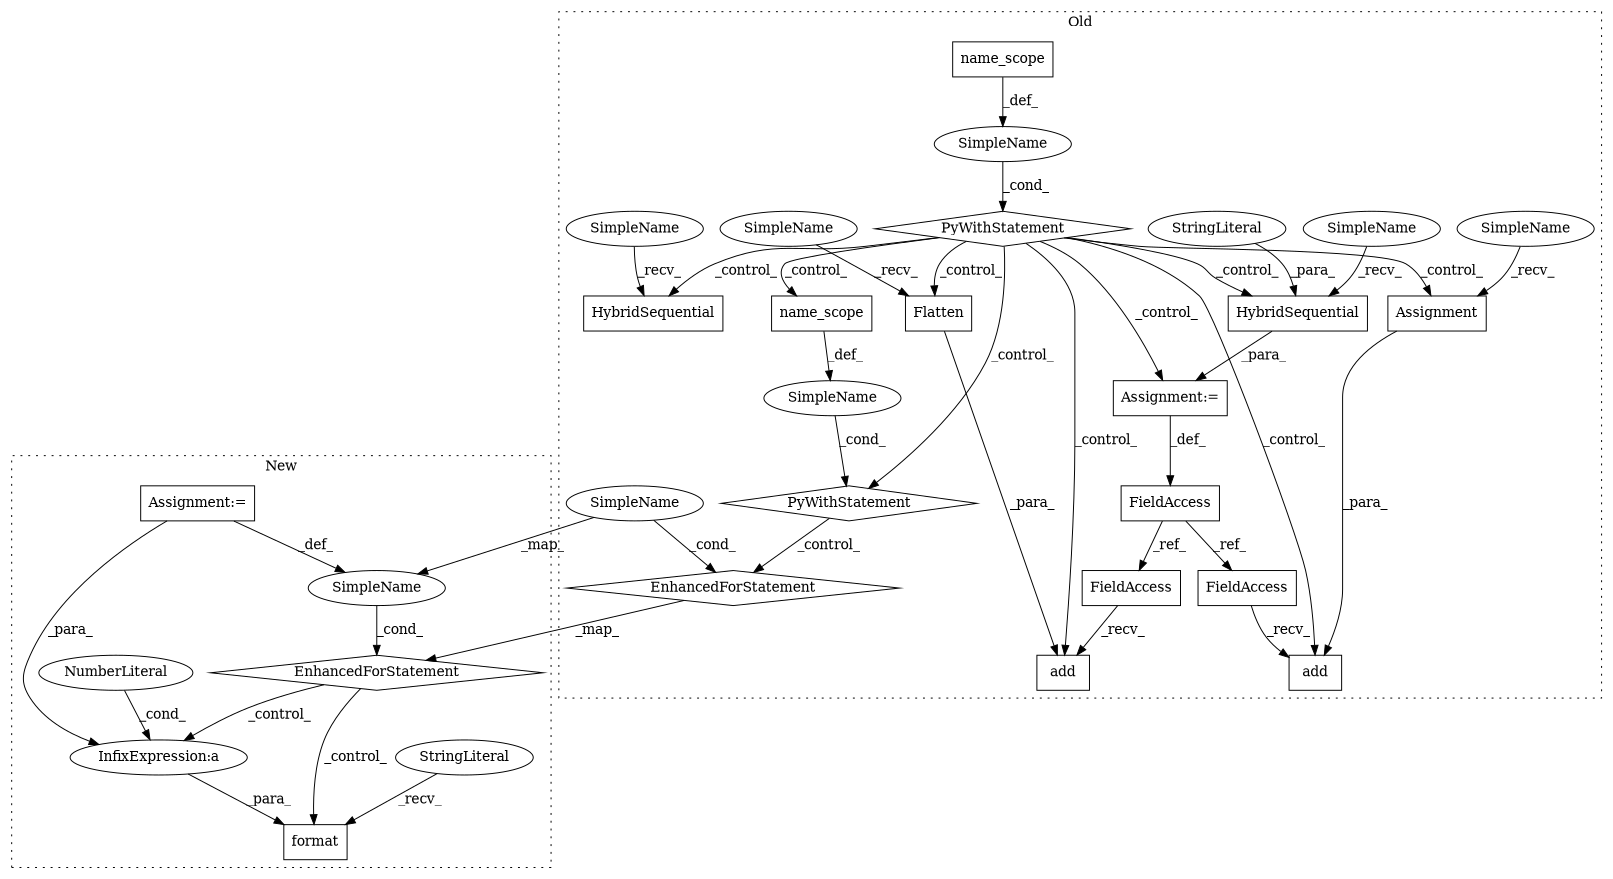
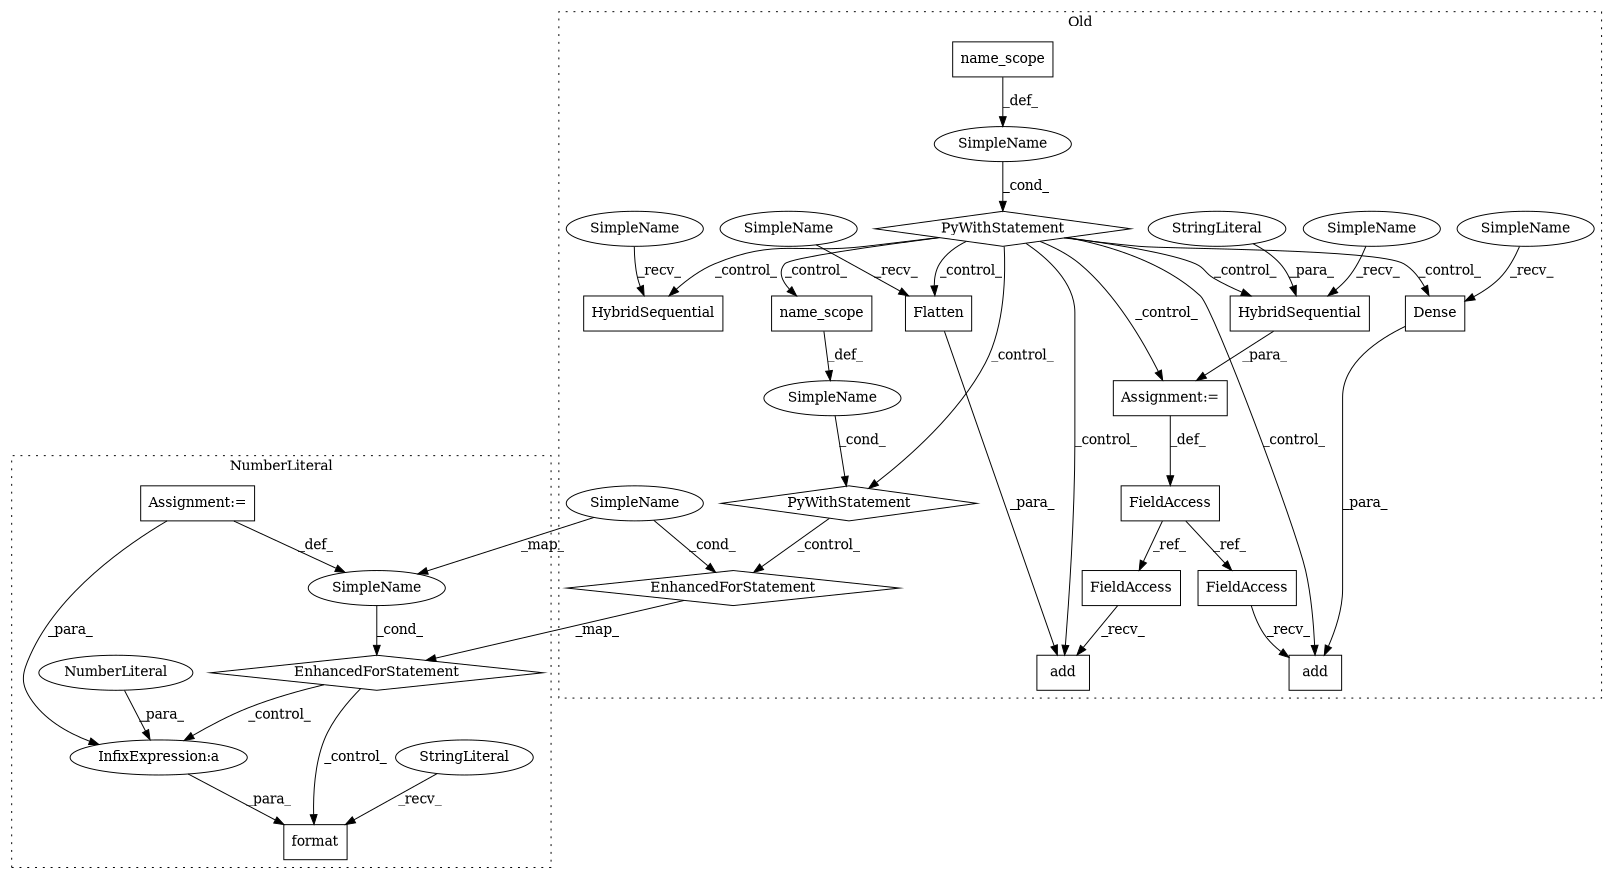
(1437, 314) -> (1435, 314)
(281, 467) -> (281, 467)
(163, 715) -> (162, 715)
